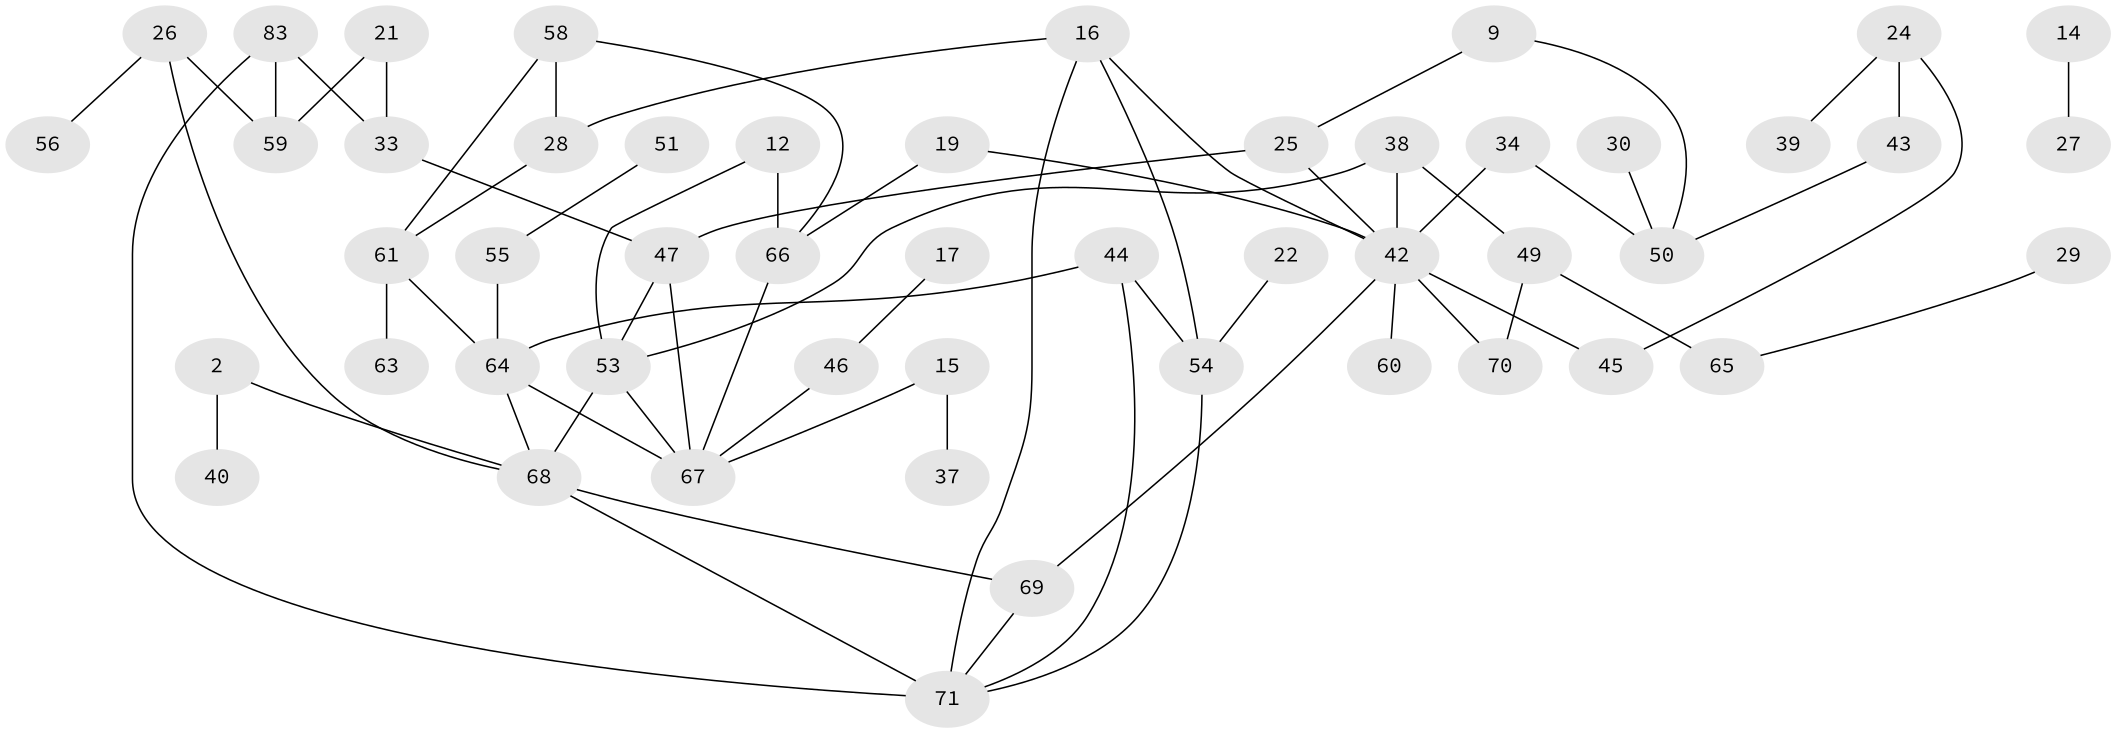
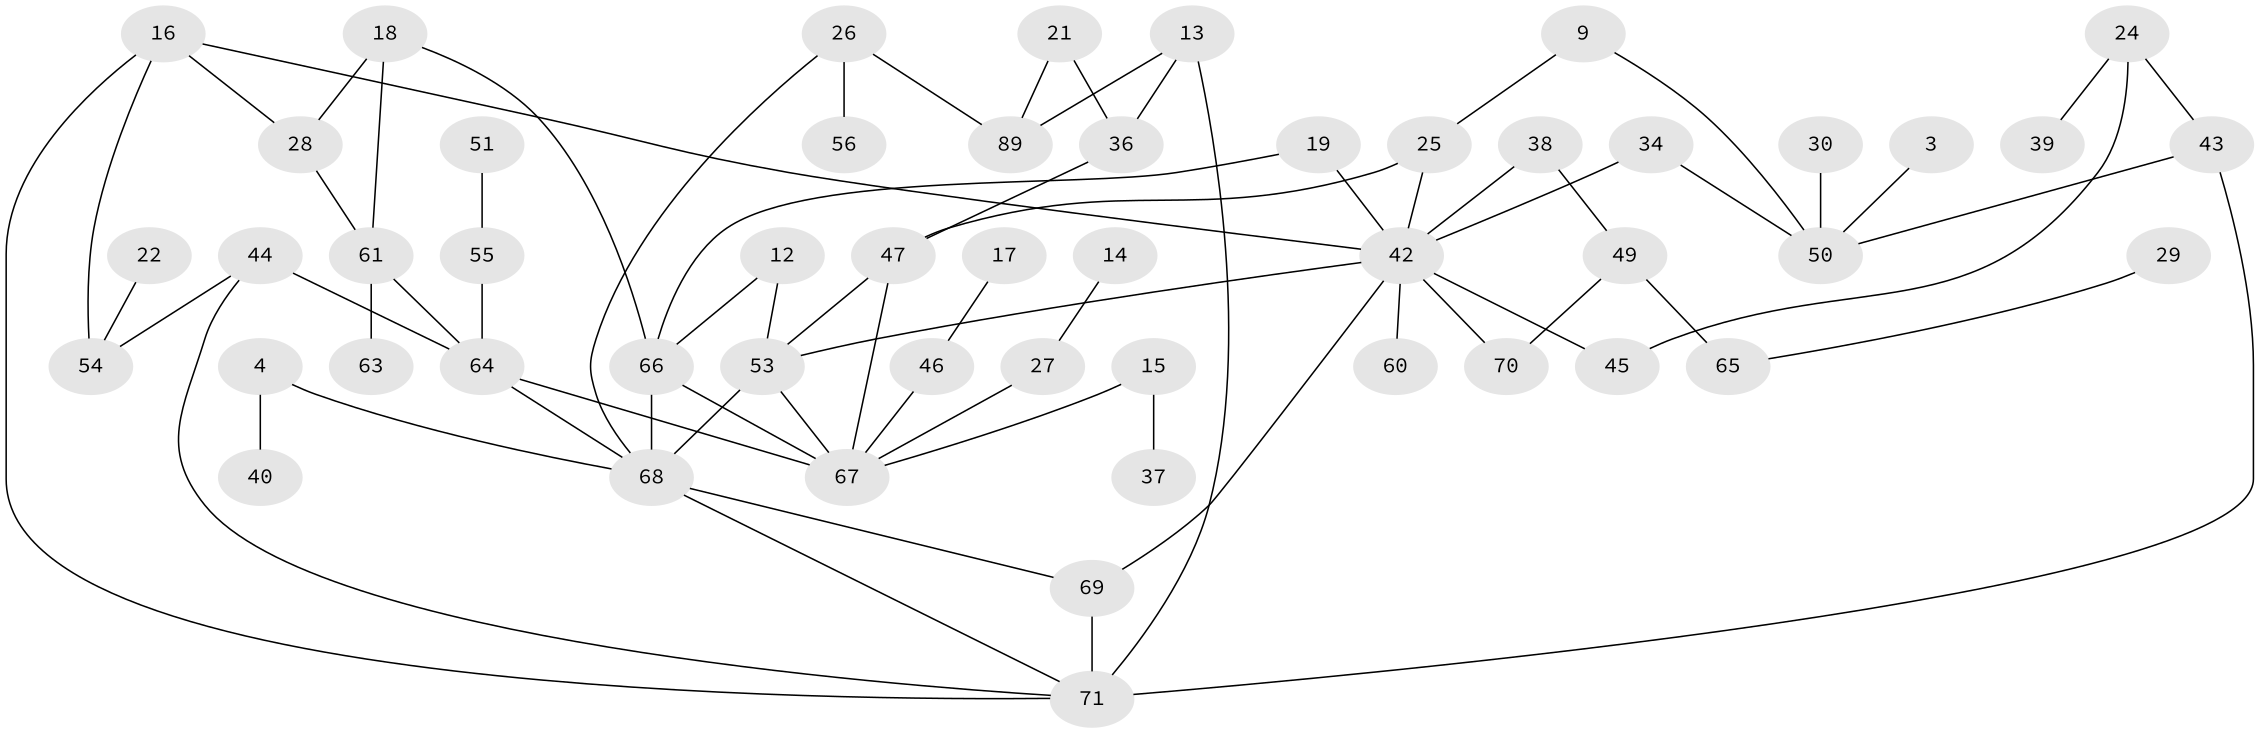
(276, 34) -> (1192, 34)
(556, 34) -> (385, 34)
(276, 145) -> (1010, 145)
(387, 145) -> (1121, 145)
none -> (1932, 145)
(987, 196) -> (1066, 306)
(217, 367) -> (260, 367)
none -> (945, 422)
none -> (652, 429)
(1157, 590) -> (1861, 609)
